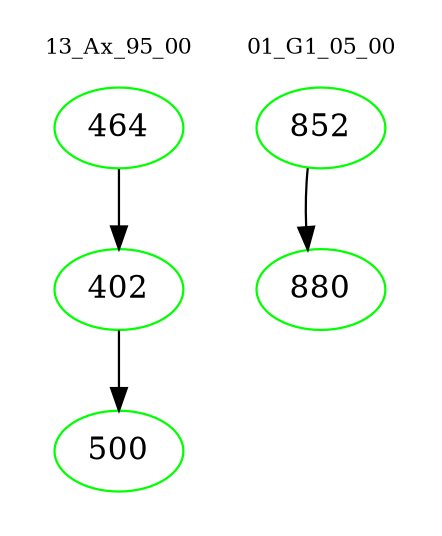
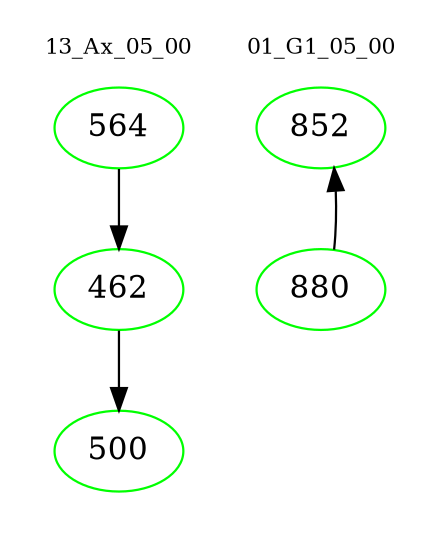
(119, 48) -> (119, 48)
(119, 128) -> (119, 128)
(306, 197) -> (336, 220)
(119, 290) -> (119, 290)
